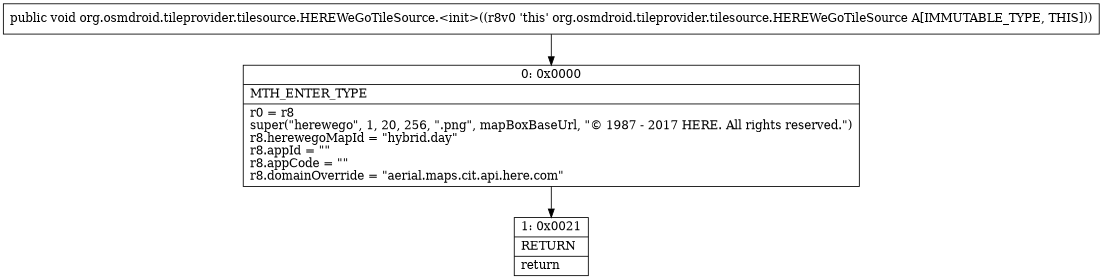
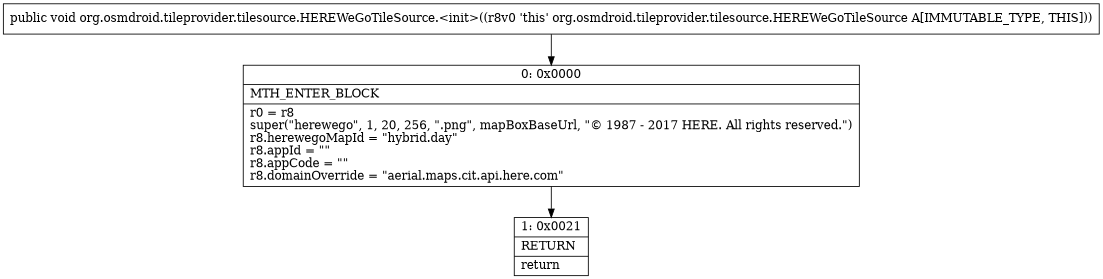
(309, 94) -> (315, 94)
